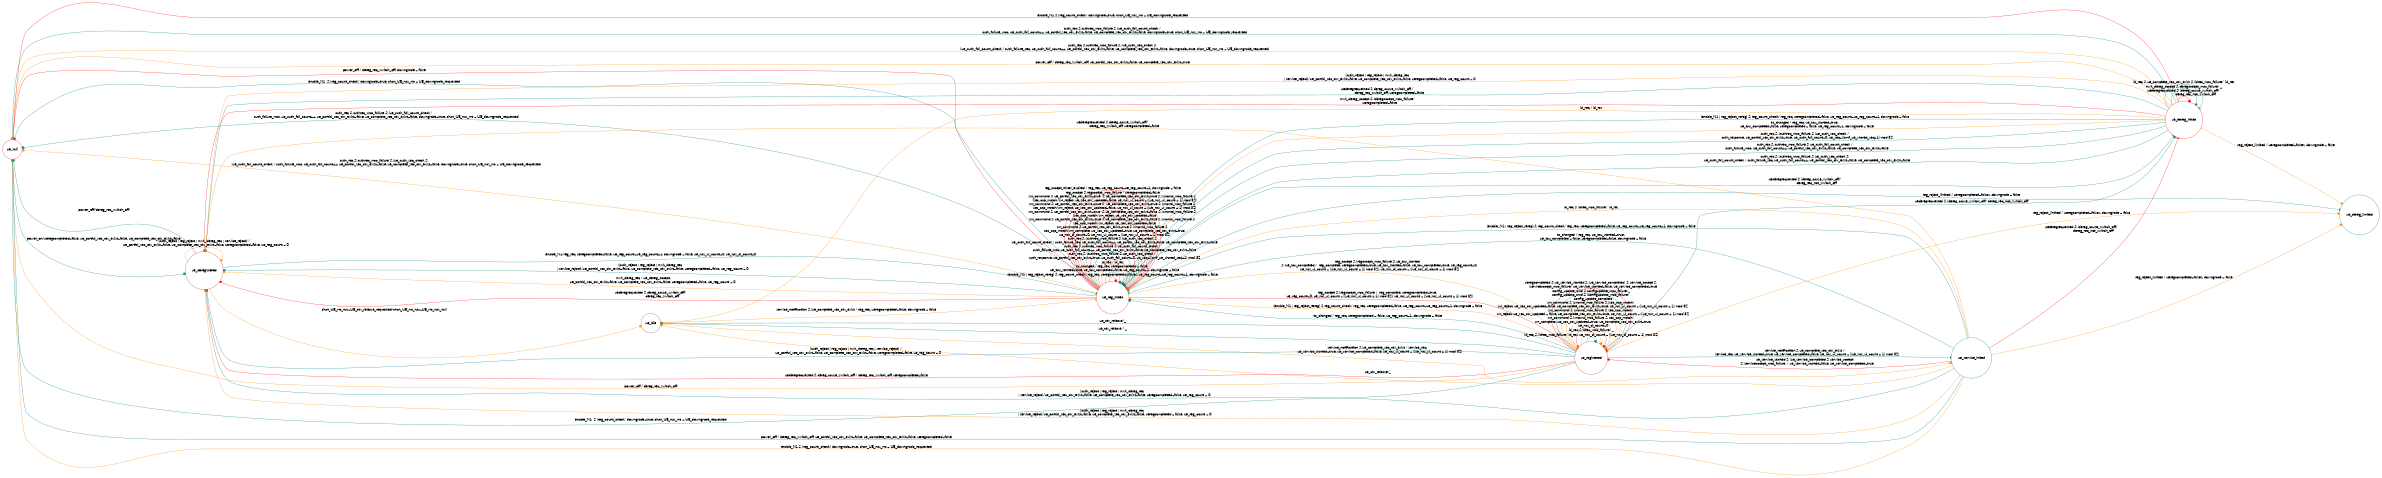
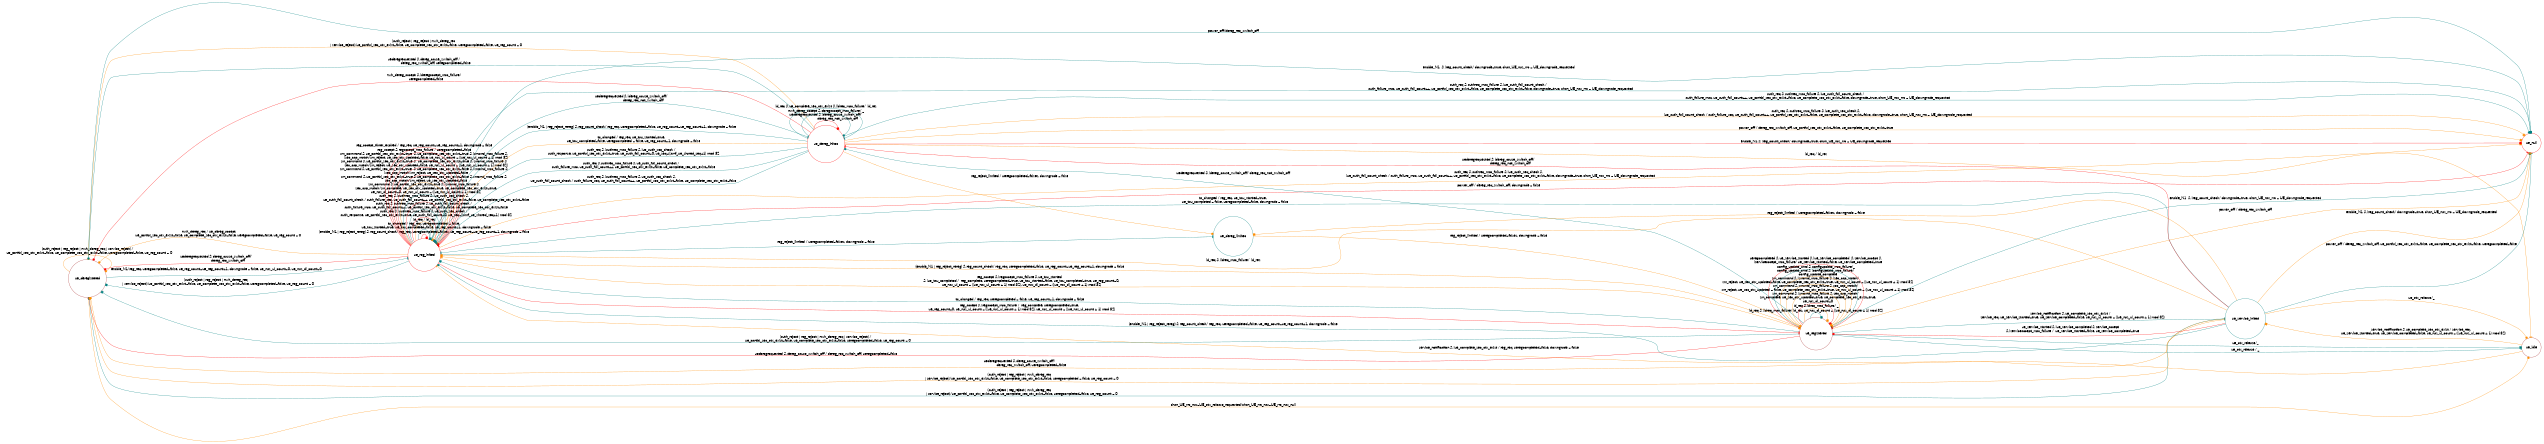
(1964, 239) -> (1532, 252)
(61, 263) -> none
